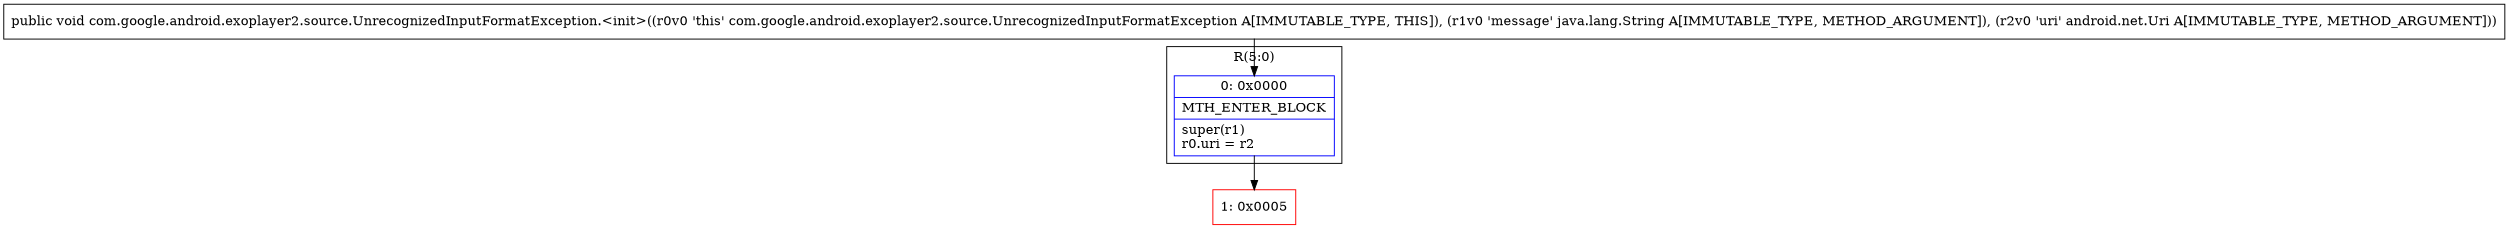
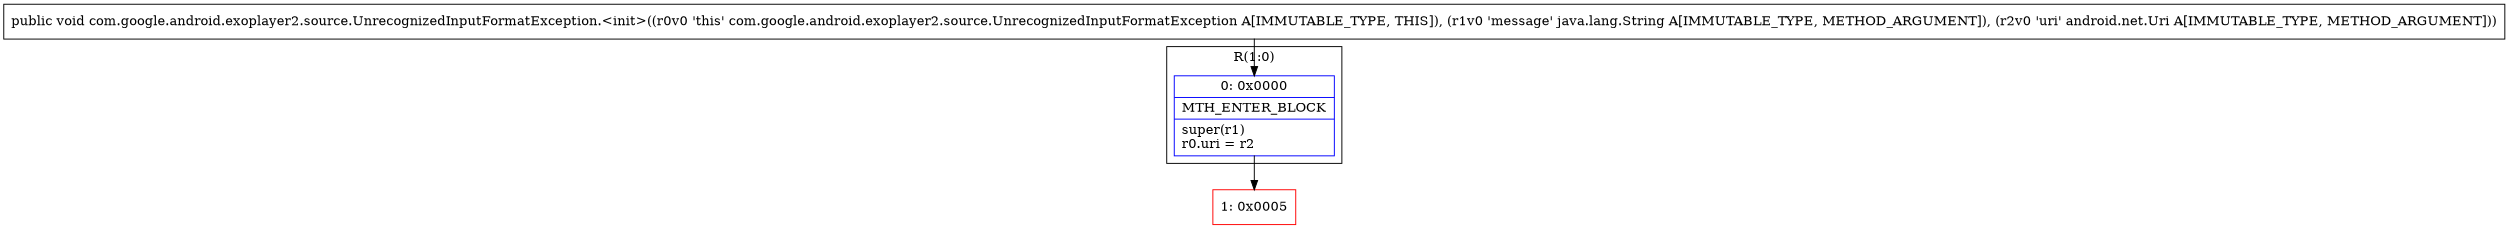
(1254, 57) -> (1254, 57)
